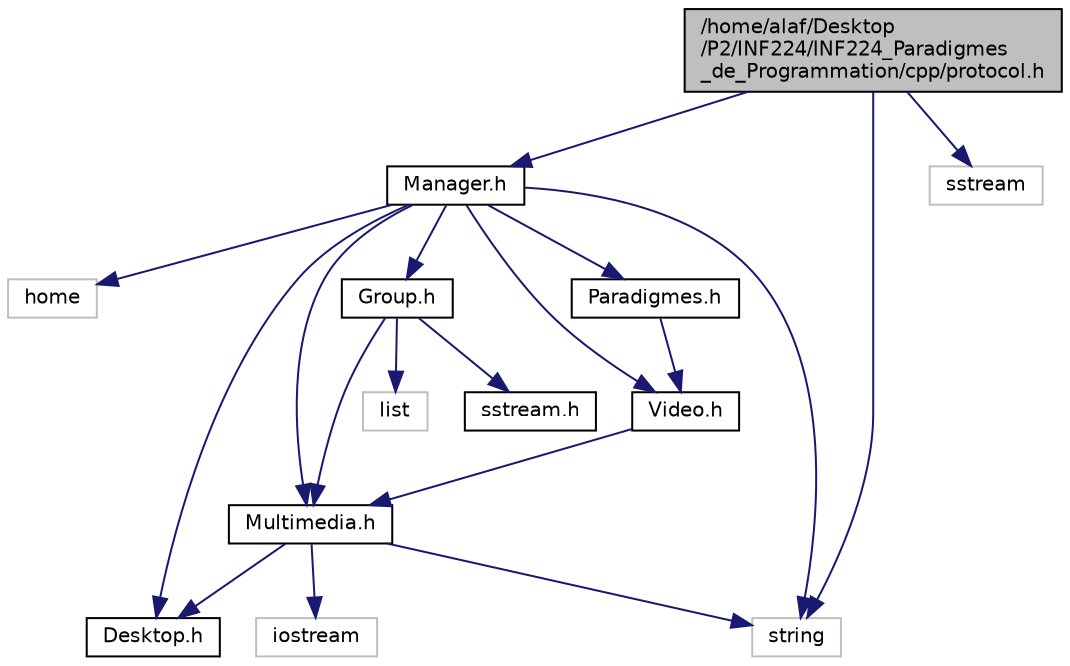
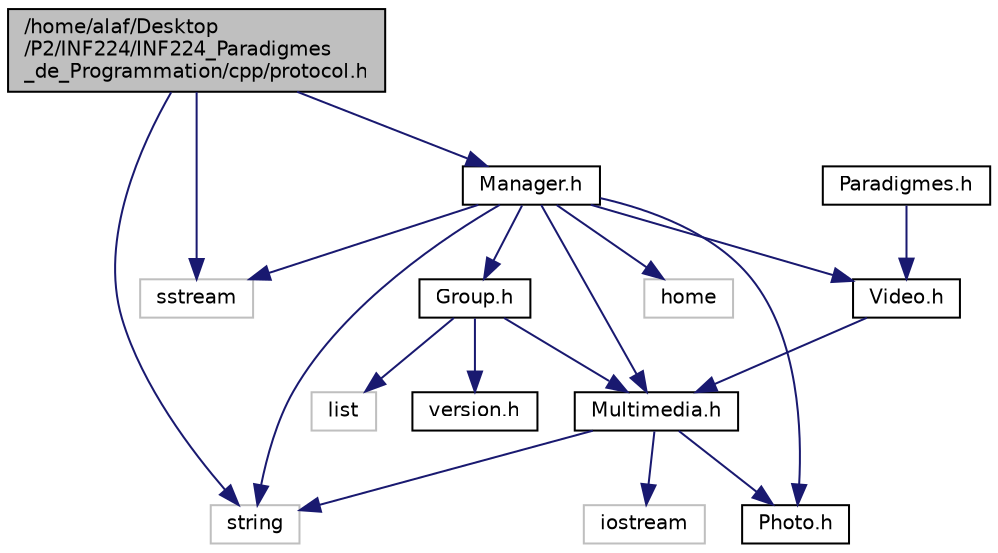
(547, 237) -> (374, 239)
(530, 411) -> (475, 411)
(153, 637) -> (796, 524)
